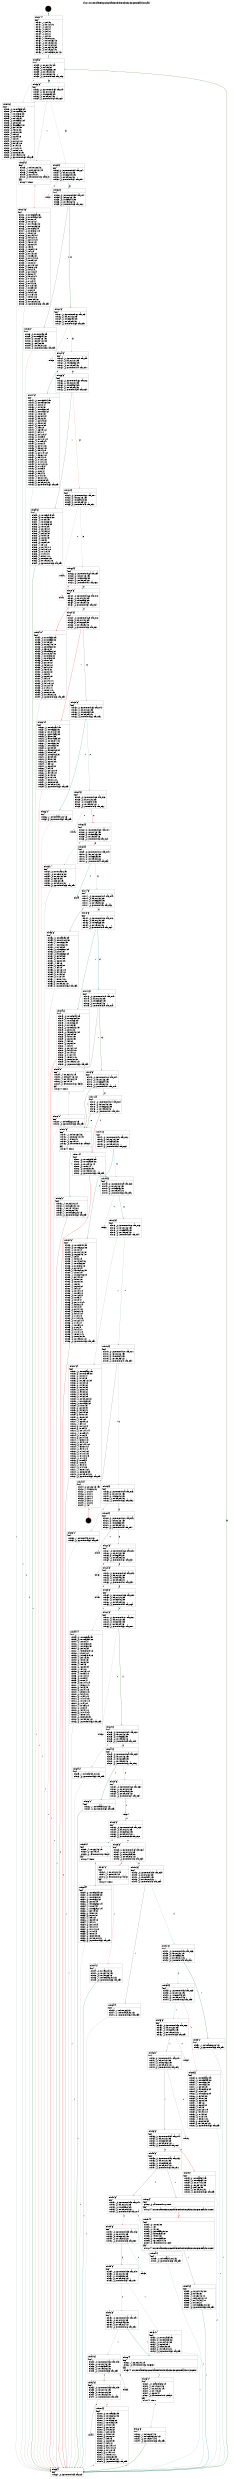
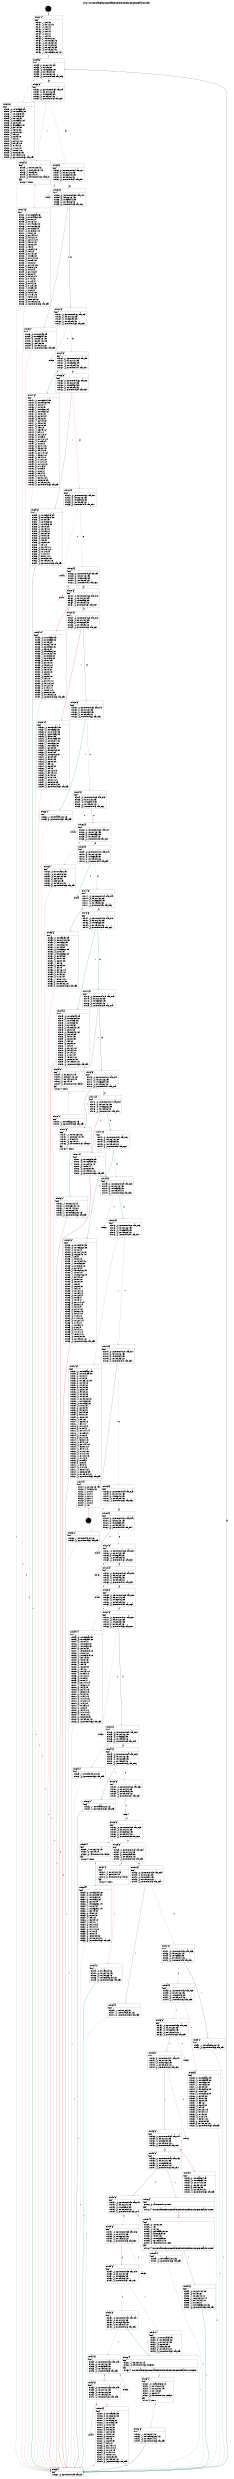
(89, 1120) -> (109, 1122)
